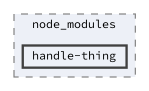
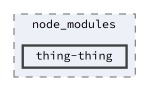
(75, 57) -> (75, 57)
